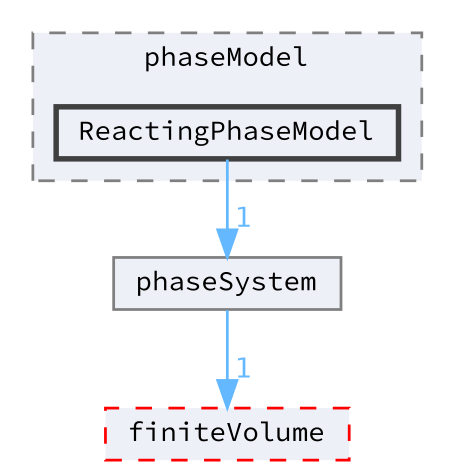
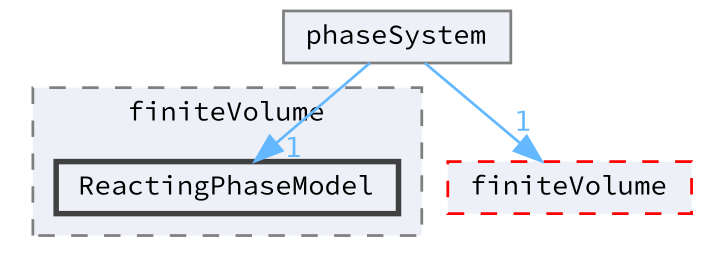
(227, 59) -> (227, 114)
(227, 198) -> (321, 105)
